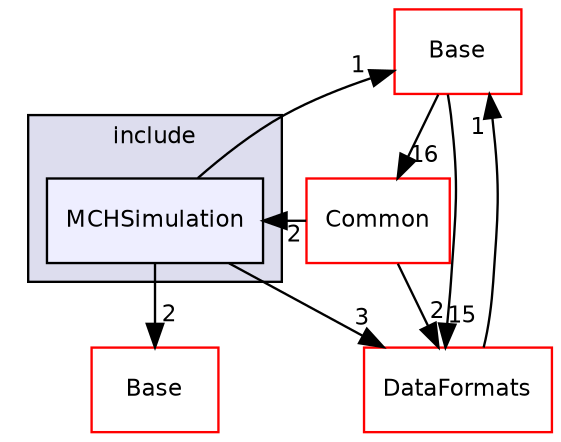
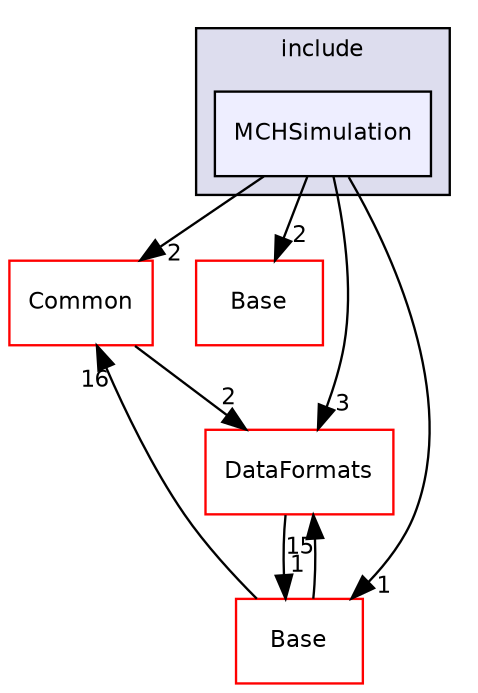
(296, 221) -> (212, 211)
